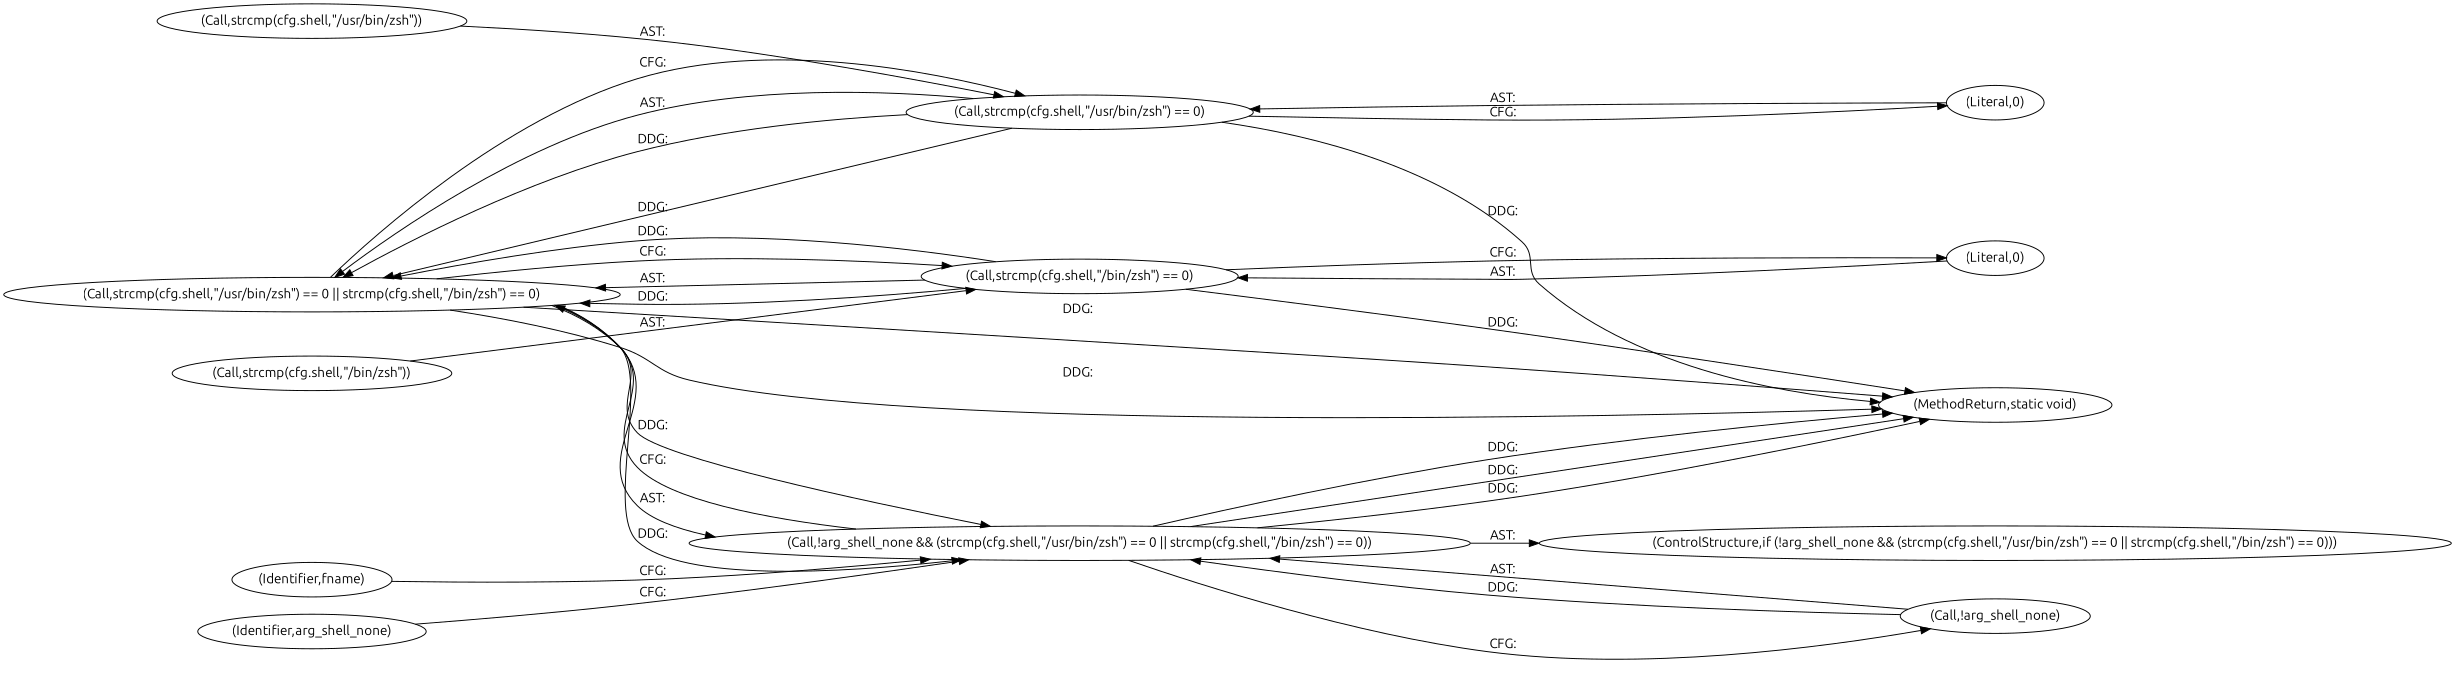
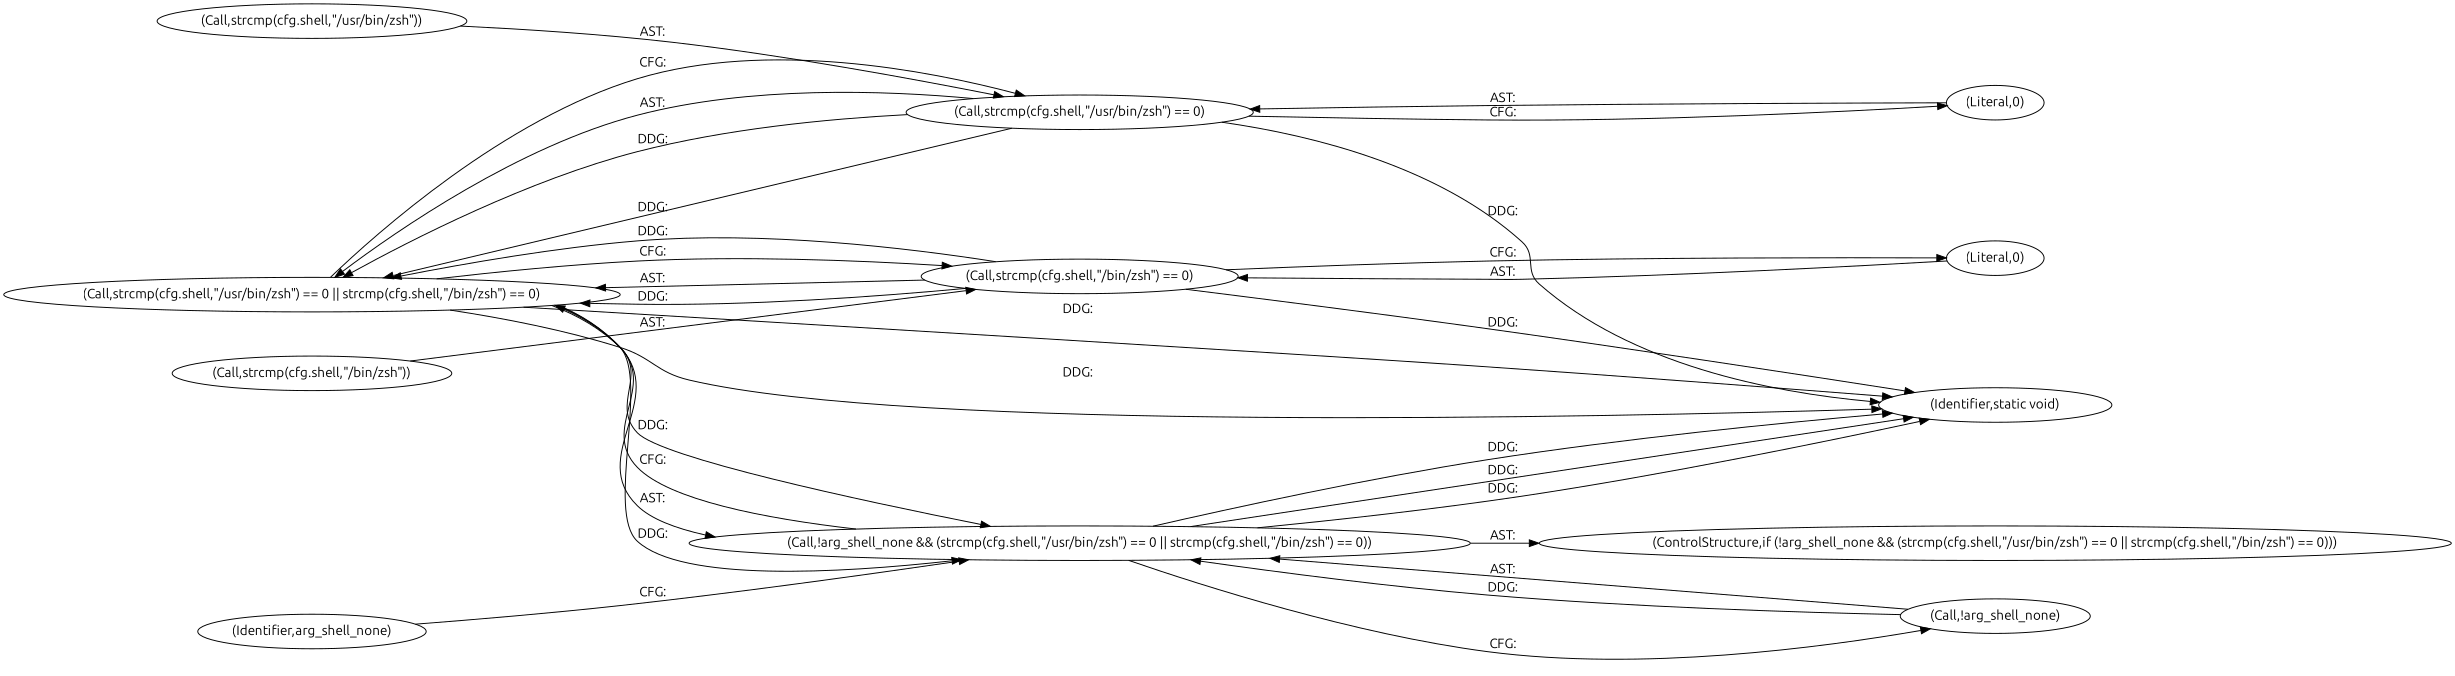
(1995, 405) -> (1995, 405)
(312, 580) -> none
